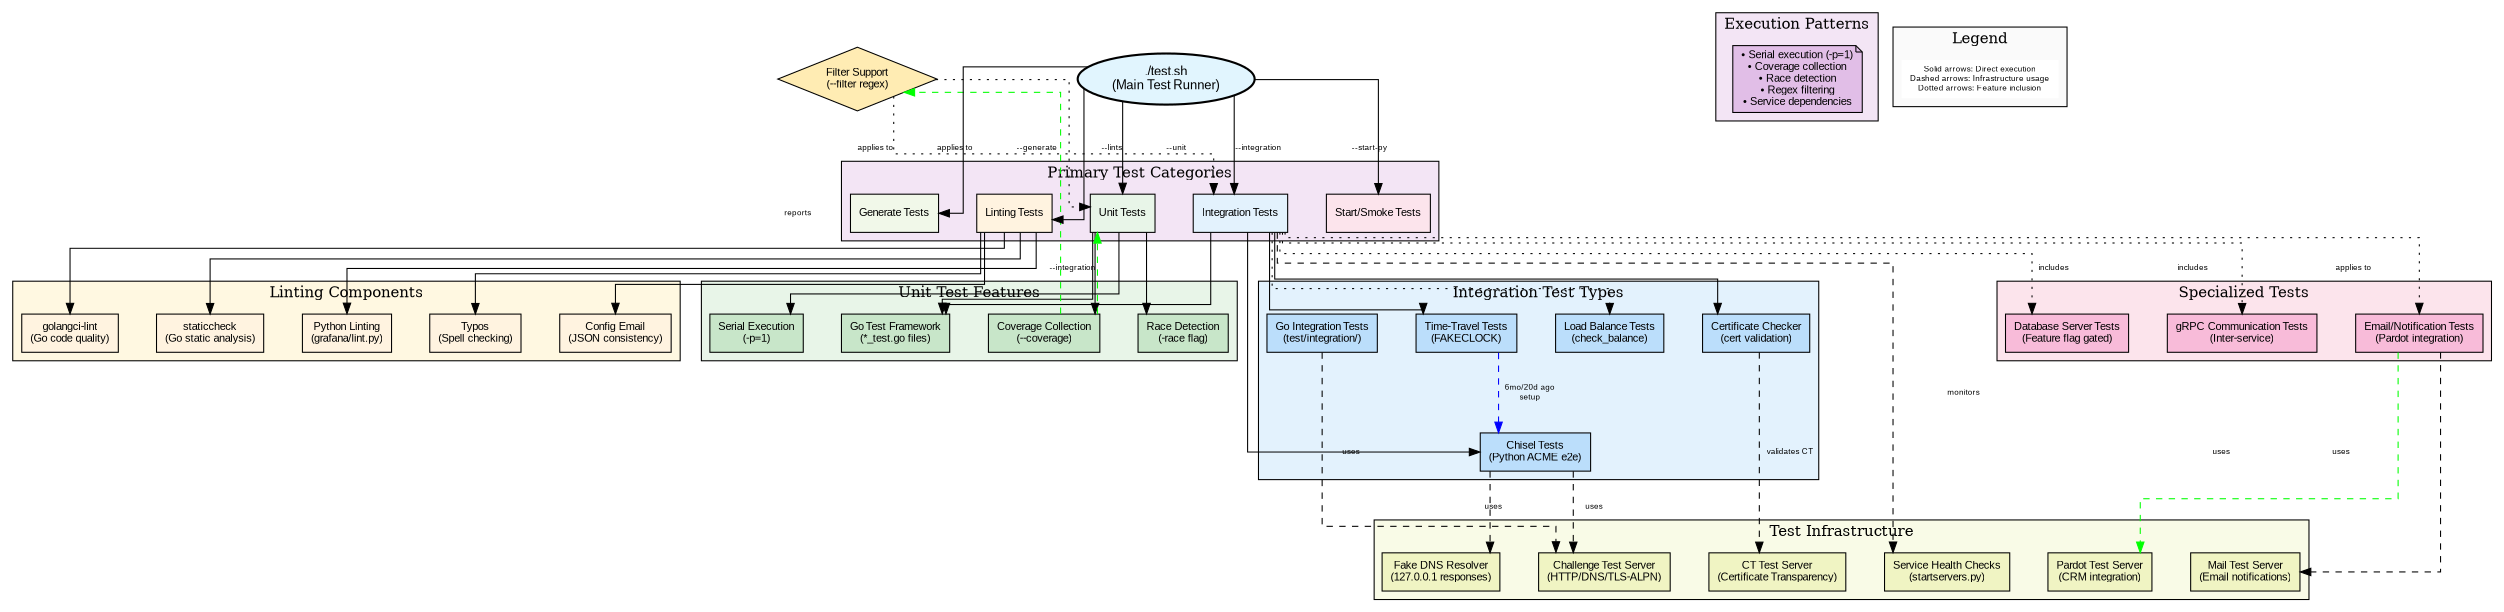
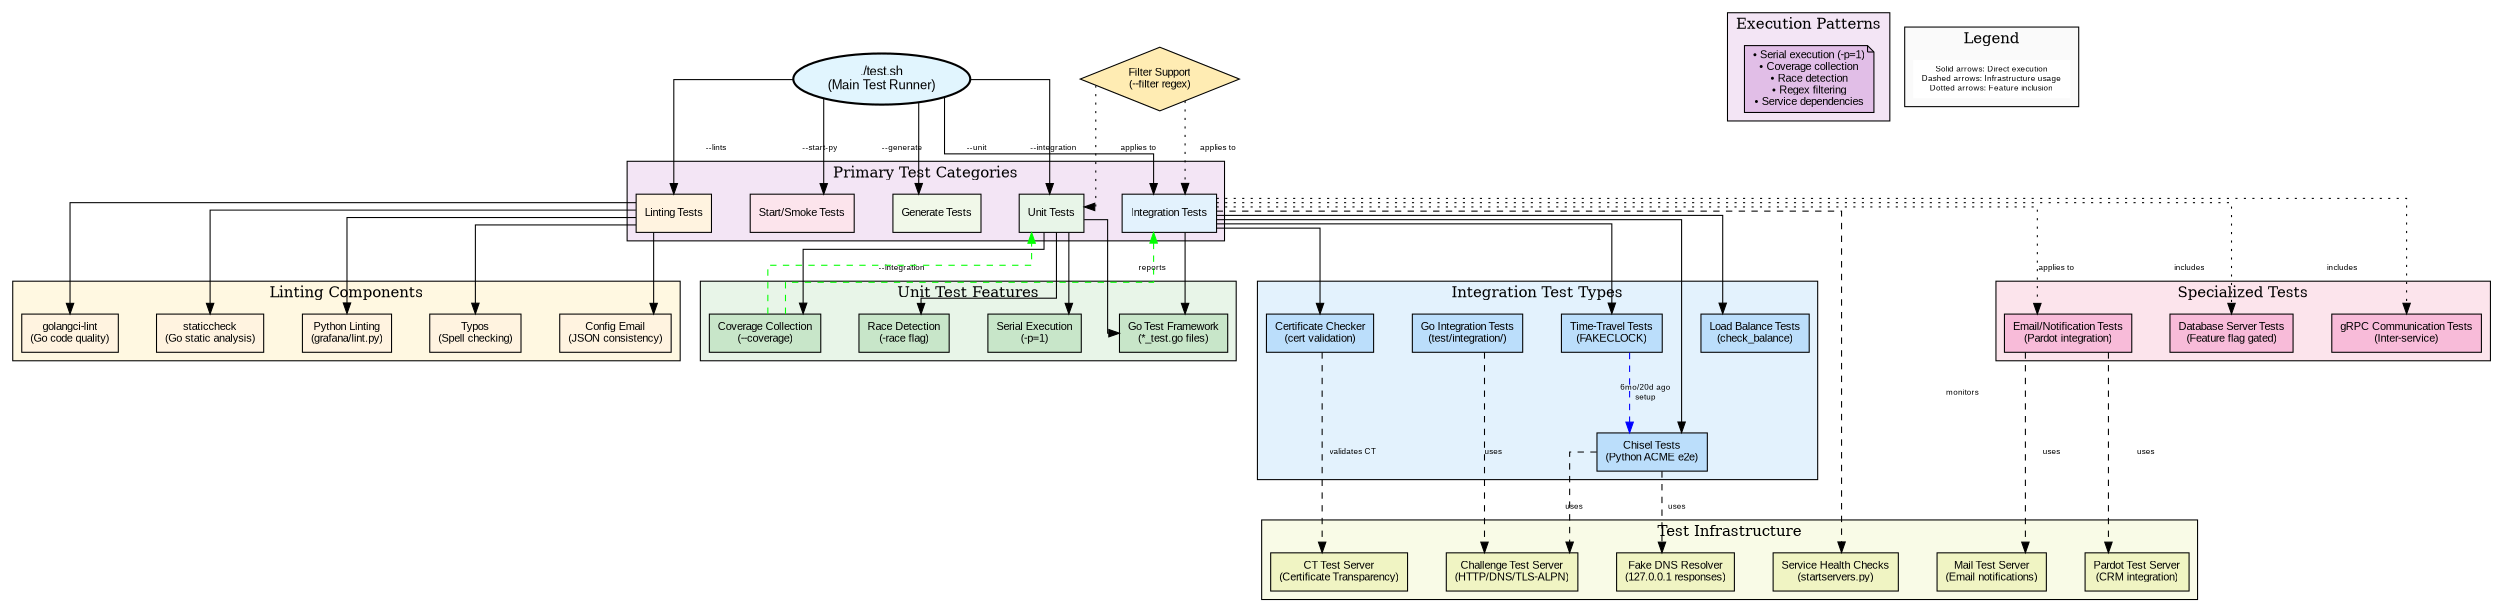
(1061, 130) -> (973, 282)
(1420, 289) -> (1514, 215)
(2321, 499) -> (2108, 447)
